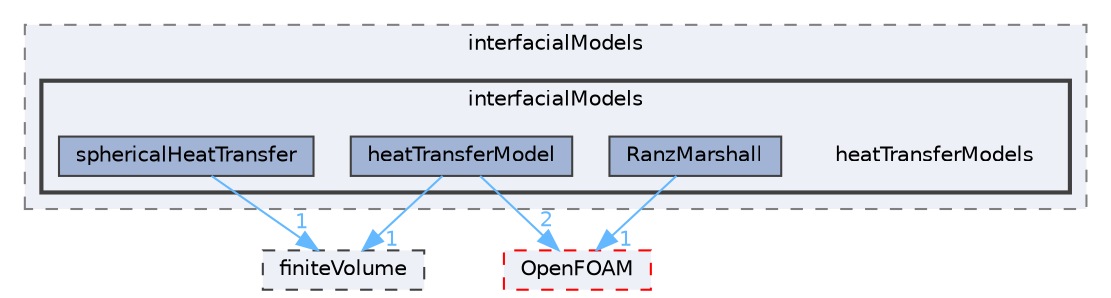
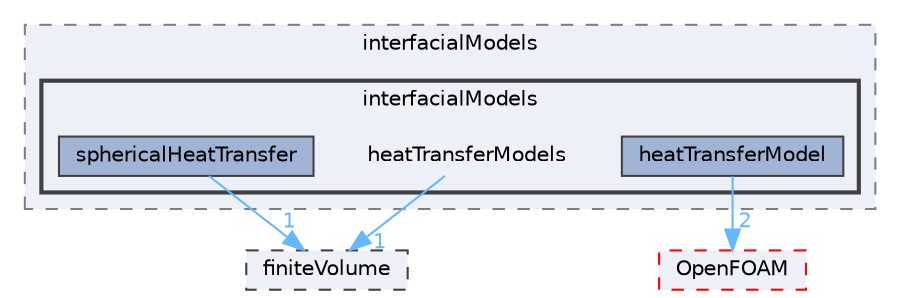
(695, 156) -> none
(410, 206) -> (387, 222)
